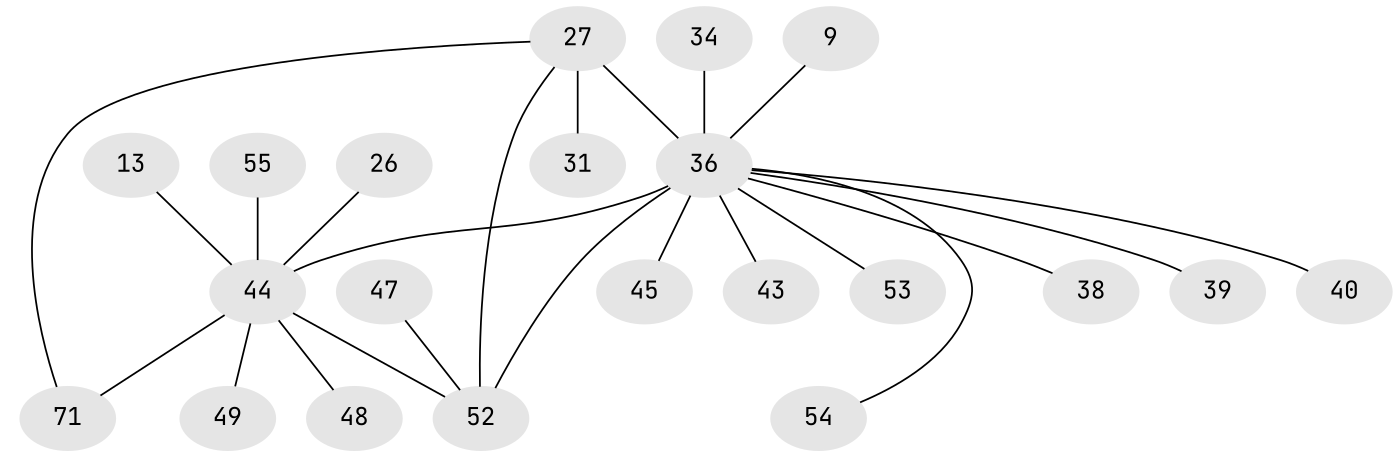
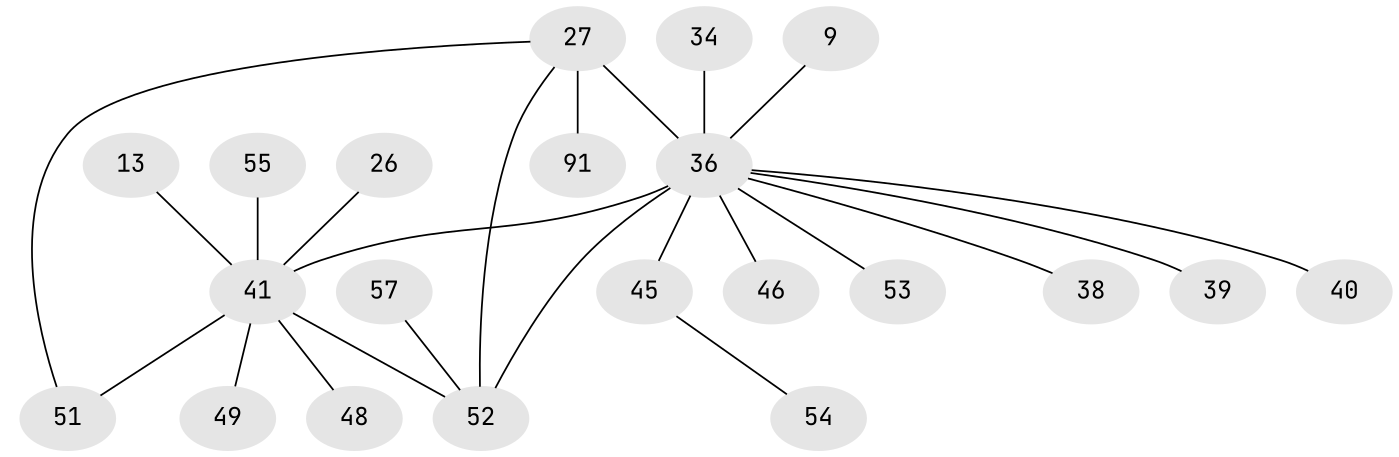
(578, 165) -> (578, 165)
(956, 255) -> (732, 355)
(258, 292) -> (258, 292)
(384, 292) -> (384, 292)
(771, 292) -> (771, 292)
(68, 418) -> (68, 418)
